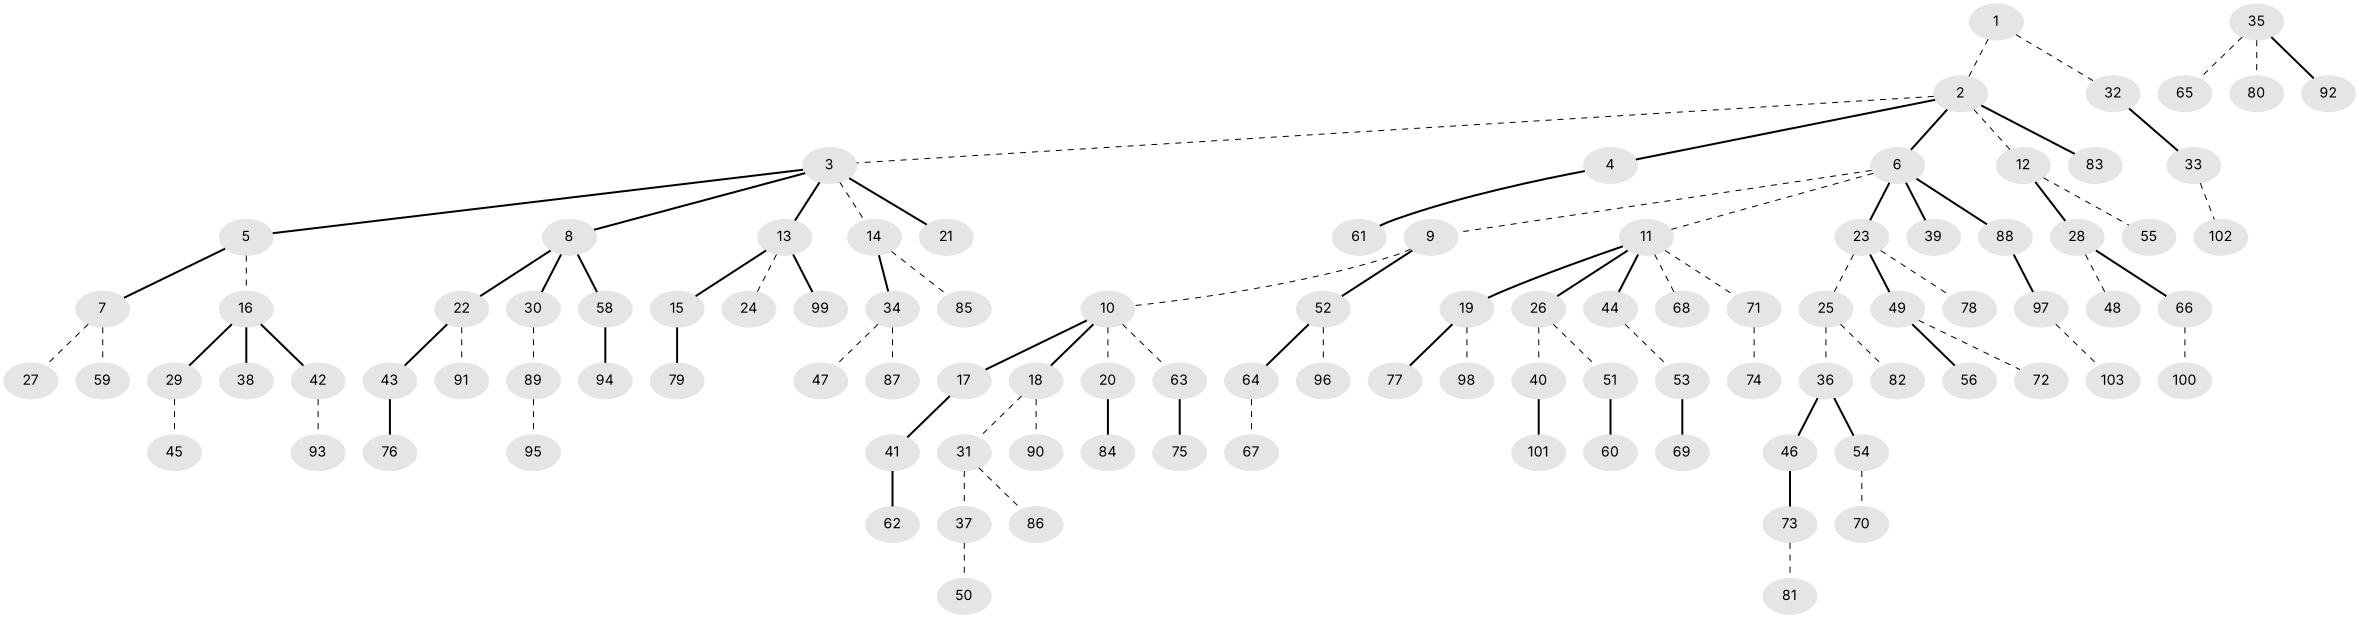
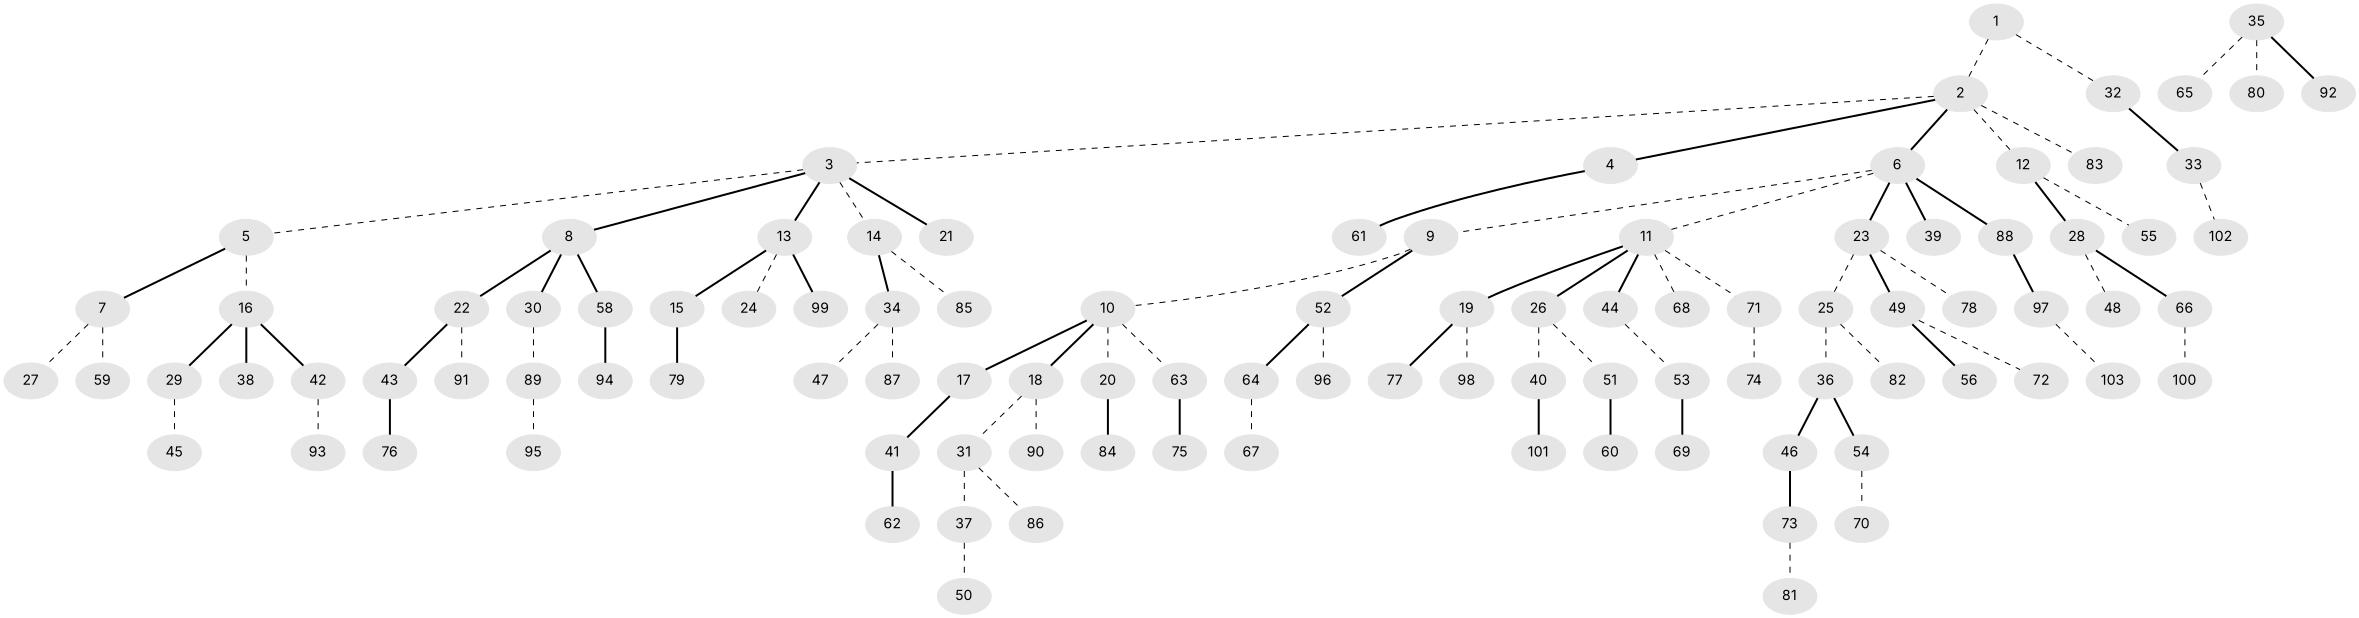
(2028, 130) -> (2028, 130)
(538, 201) -> (538, 201)
